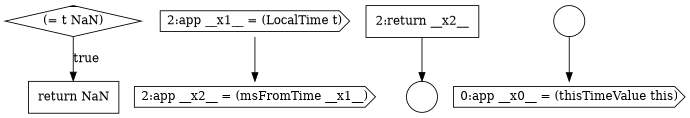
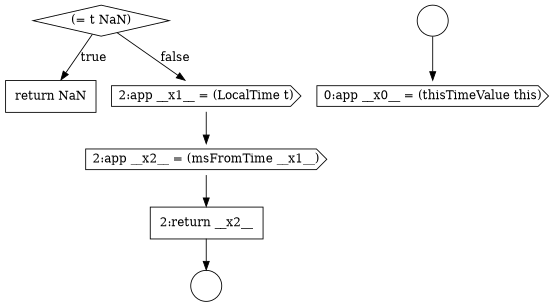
none -> (148, 54)
none -> (206, 186)
